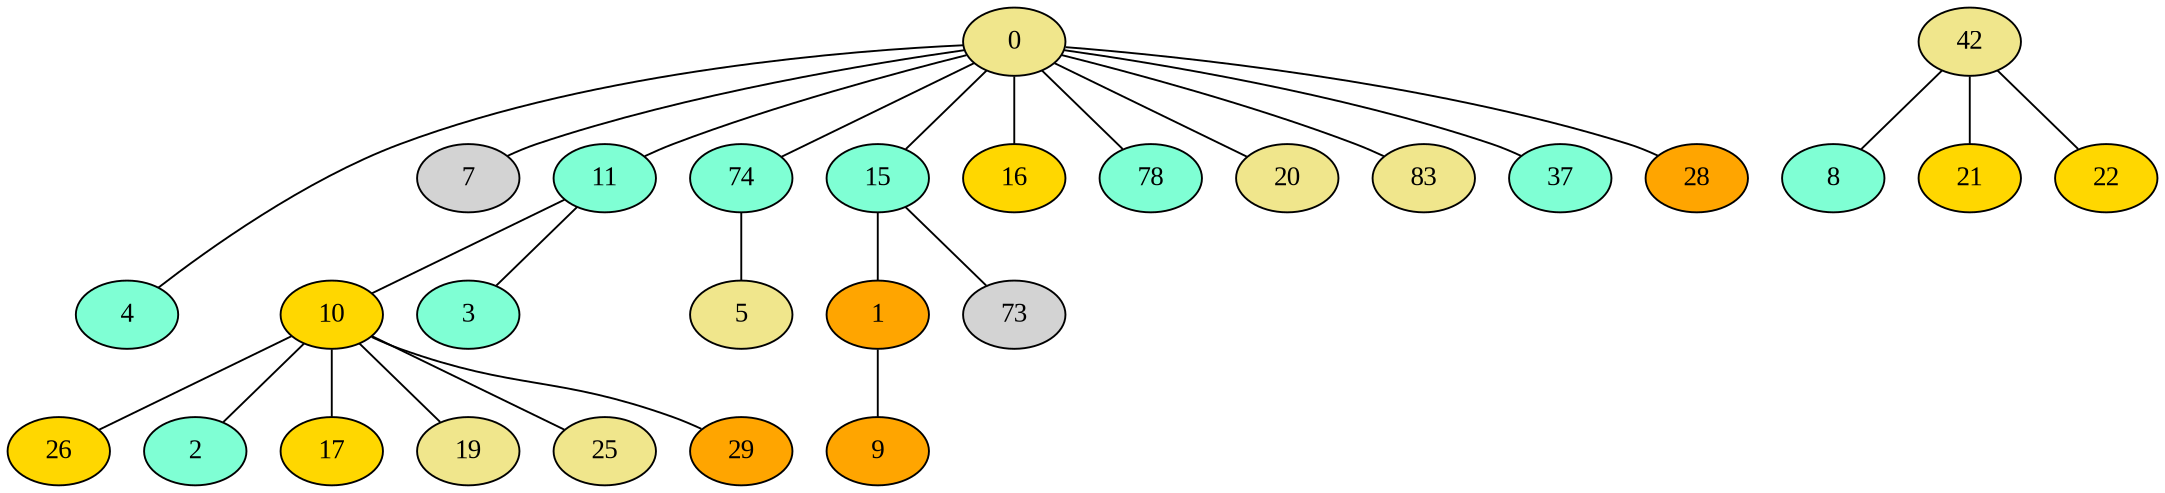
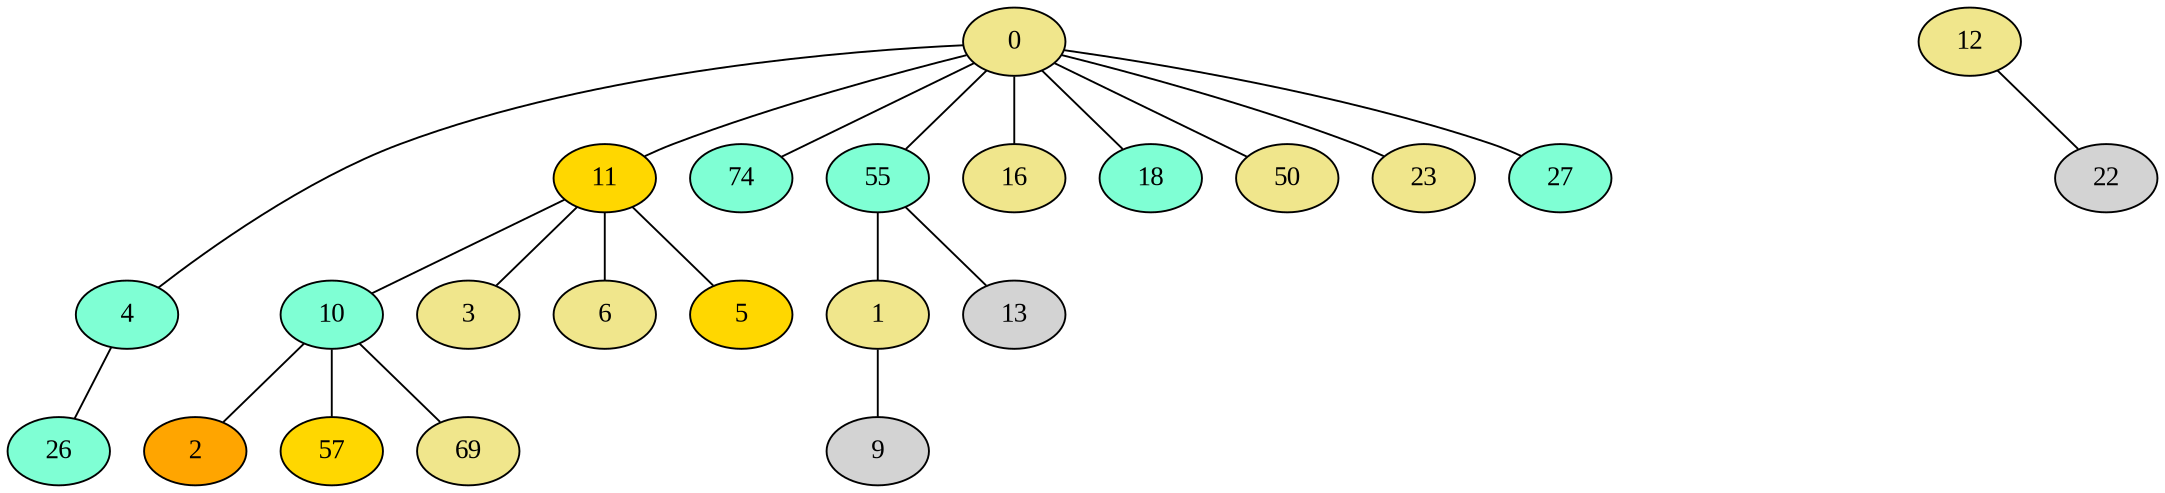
(1970, 42) -> (1970, 42)
(468, 178) -> none
(605, 178) -> (605, 178)
(878, 178) -> (878, 178)
(1014, 178) -> (1014, 178)
(1151, 178) -> (1151, 178)
(1287, 178) -> (1287, 178)
(1424, 178) -> (1424, 178)
(1560, 178) -> (1560, 178)
(1697, 178) -> none
(1833, 178) -> none
(1970, 178) -> none
(2106, 178) -> (2106, 178)
(741, 247) -> (673, 246)
(332, 315) -> (332, 315)
(468, 315) -> (468, 315)
none -> (605, 315)
(741, 315) -> (741, 315)
(878, 315) -> (878, 315)
(1014, 315) -> (1014, 315)
(195, 383) -> (93, 383)
(59, 451) -> (59, 451)
(195, 451) -> (195, 451)
(332, 451) -> (332, 451)
(468, 451) -> (468, 451)
(605, 451) -> none
(741, 451) -> none
(878, 451) -> (878, 451)
